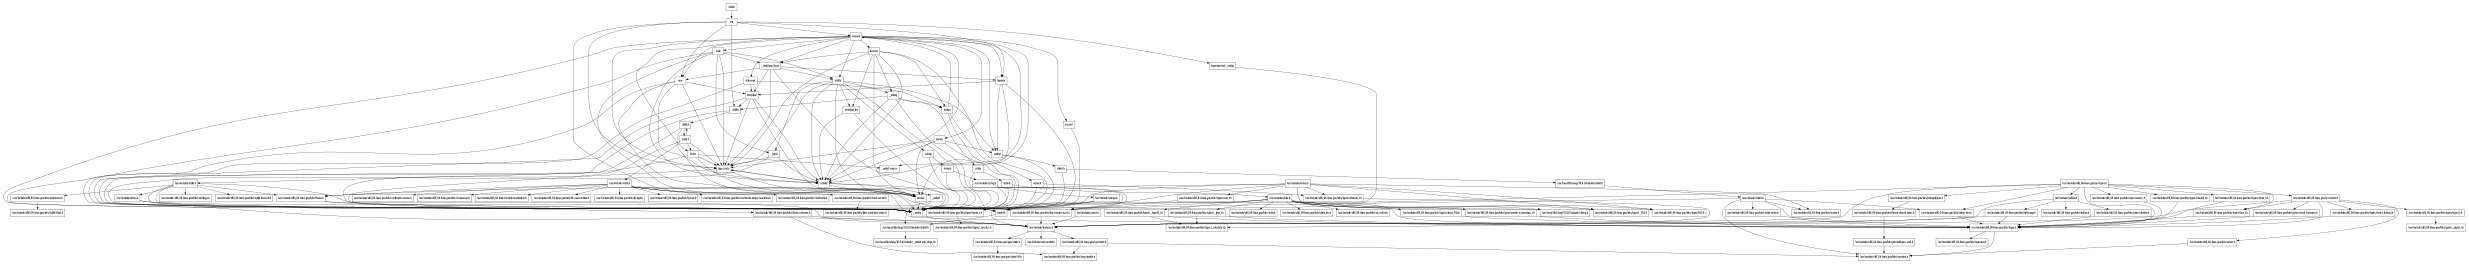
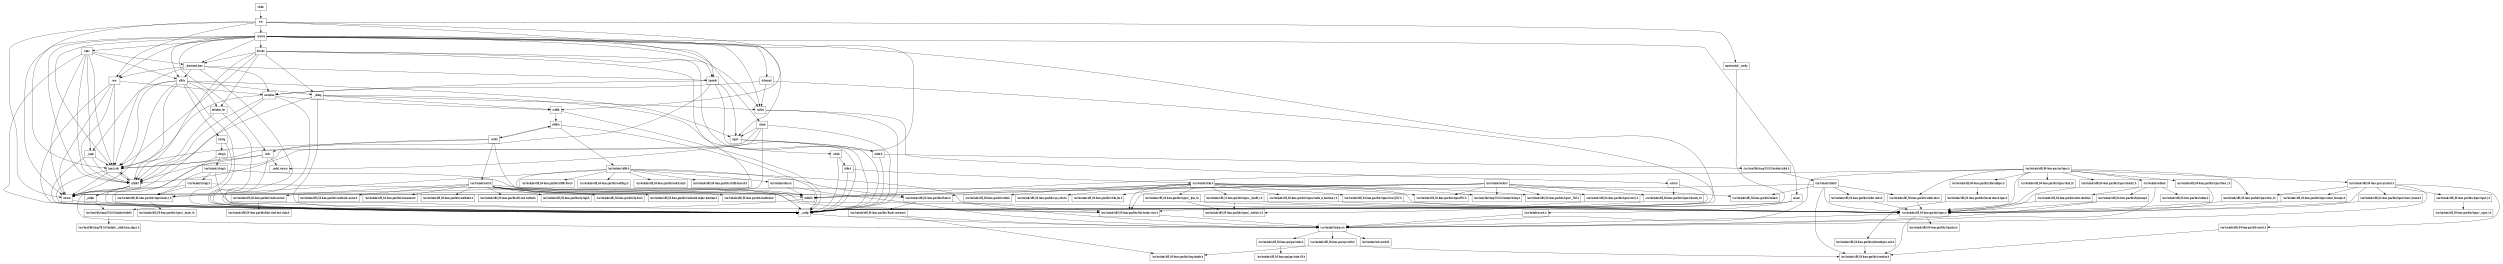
(930, 50) -> (530, 38)
(997, 154) -> (736, 139)
(502, 198) -> (448, 198)
(38, 205) -> (586, 175)
none -> (1653, 212)
(1134, 213) -> (1234, 198)
none -> (1624, 221)
